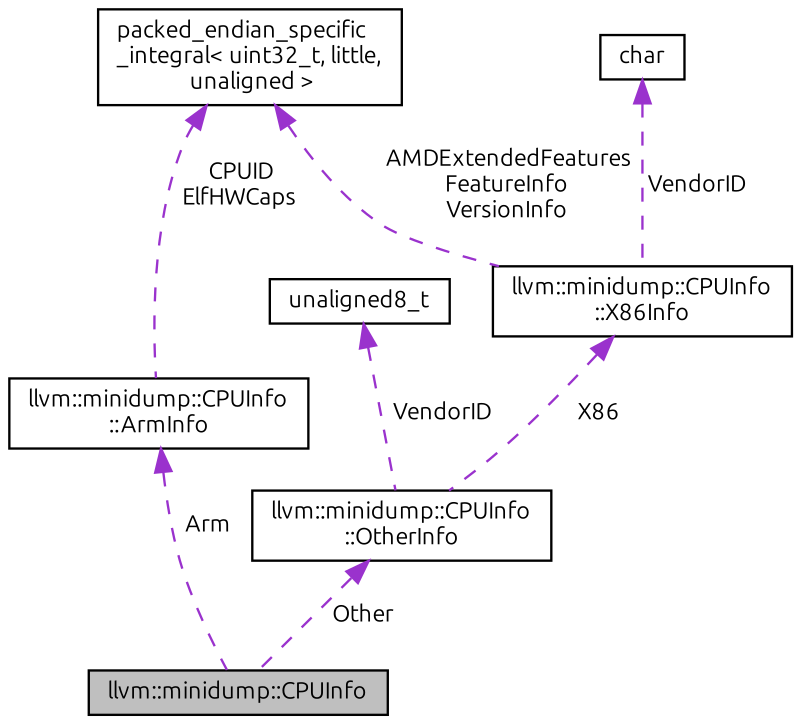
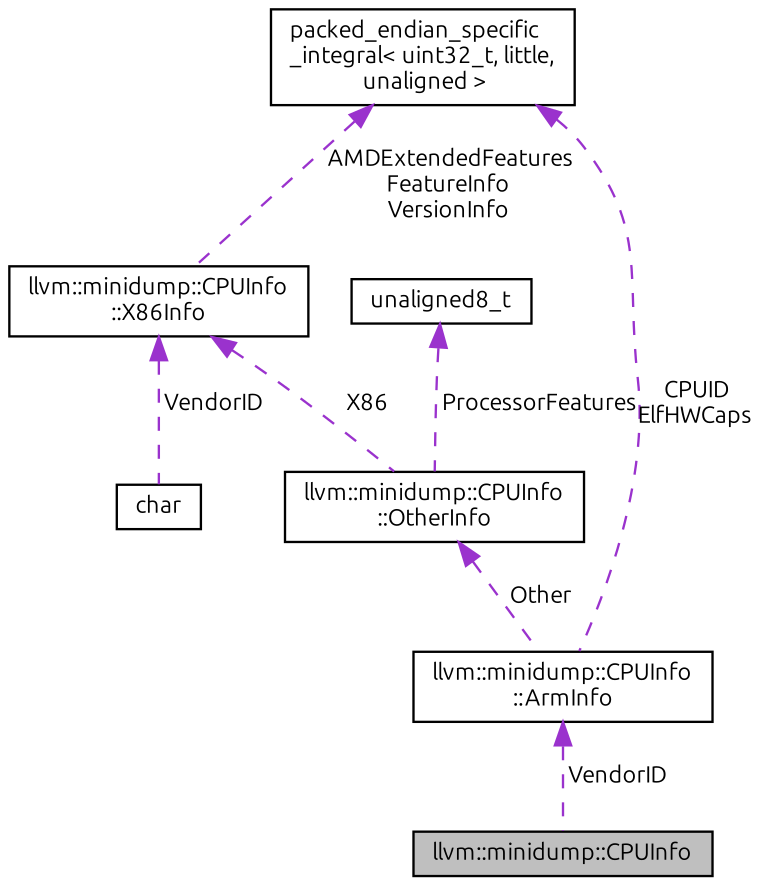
(642, 185) -> (159, 422)
(440, 413) -> (537, 404)
(206, 526) -> (616, 777)
(305, 624) -> (506, 606)
